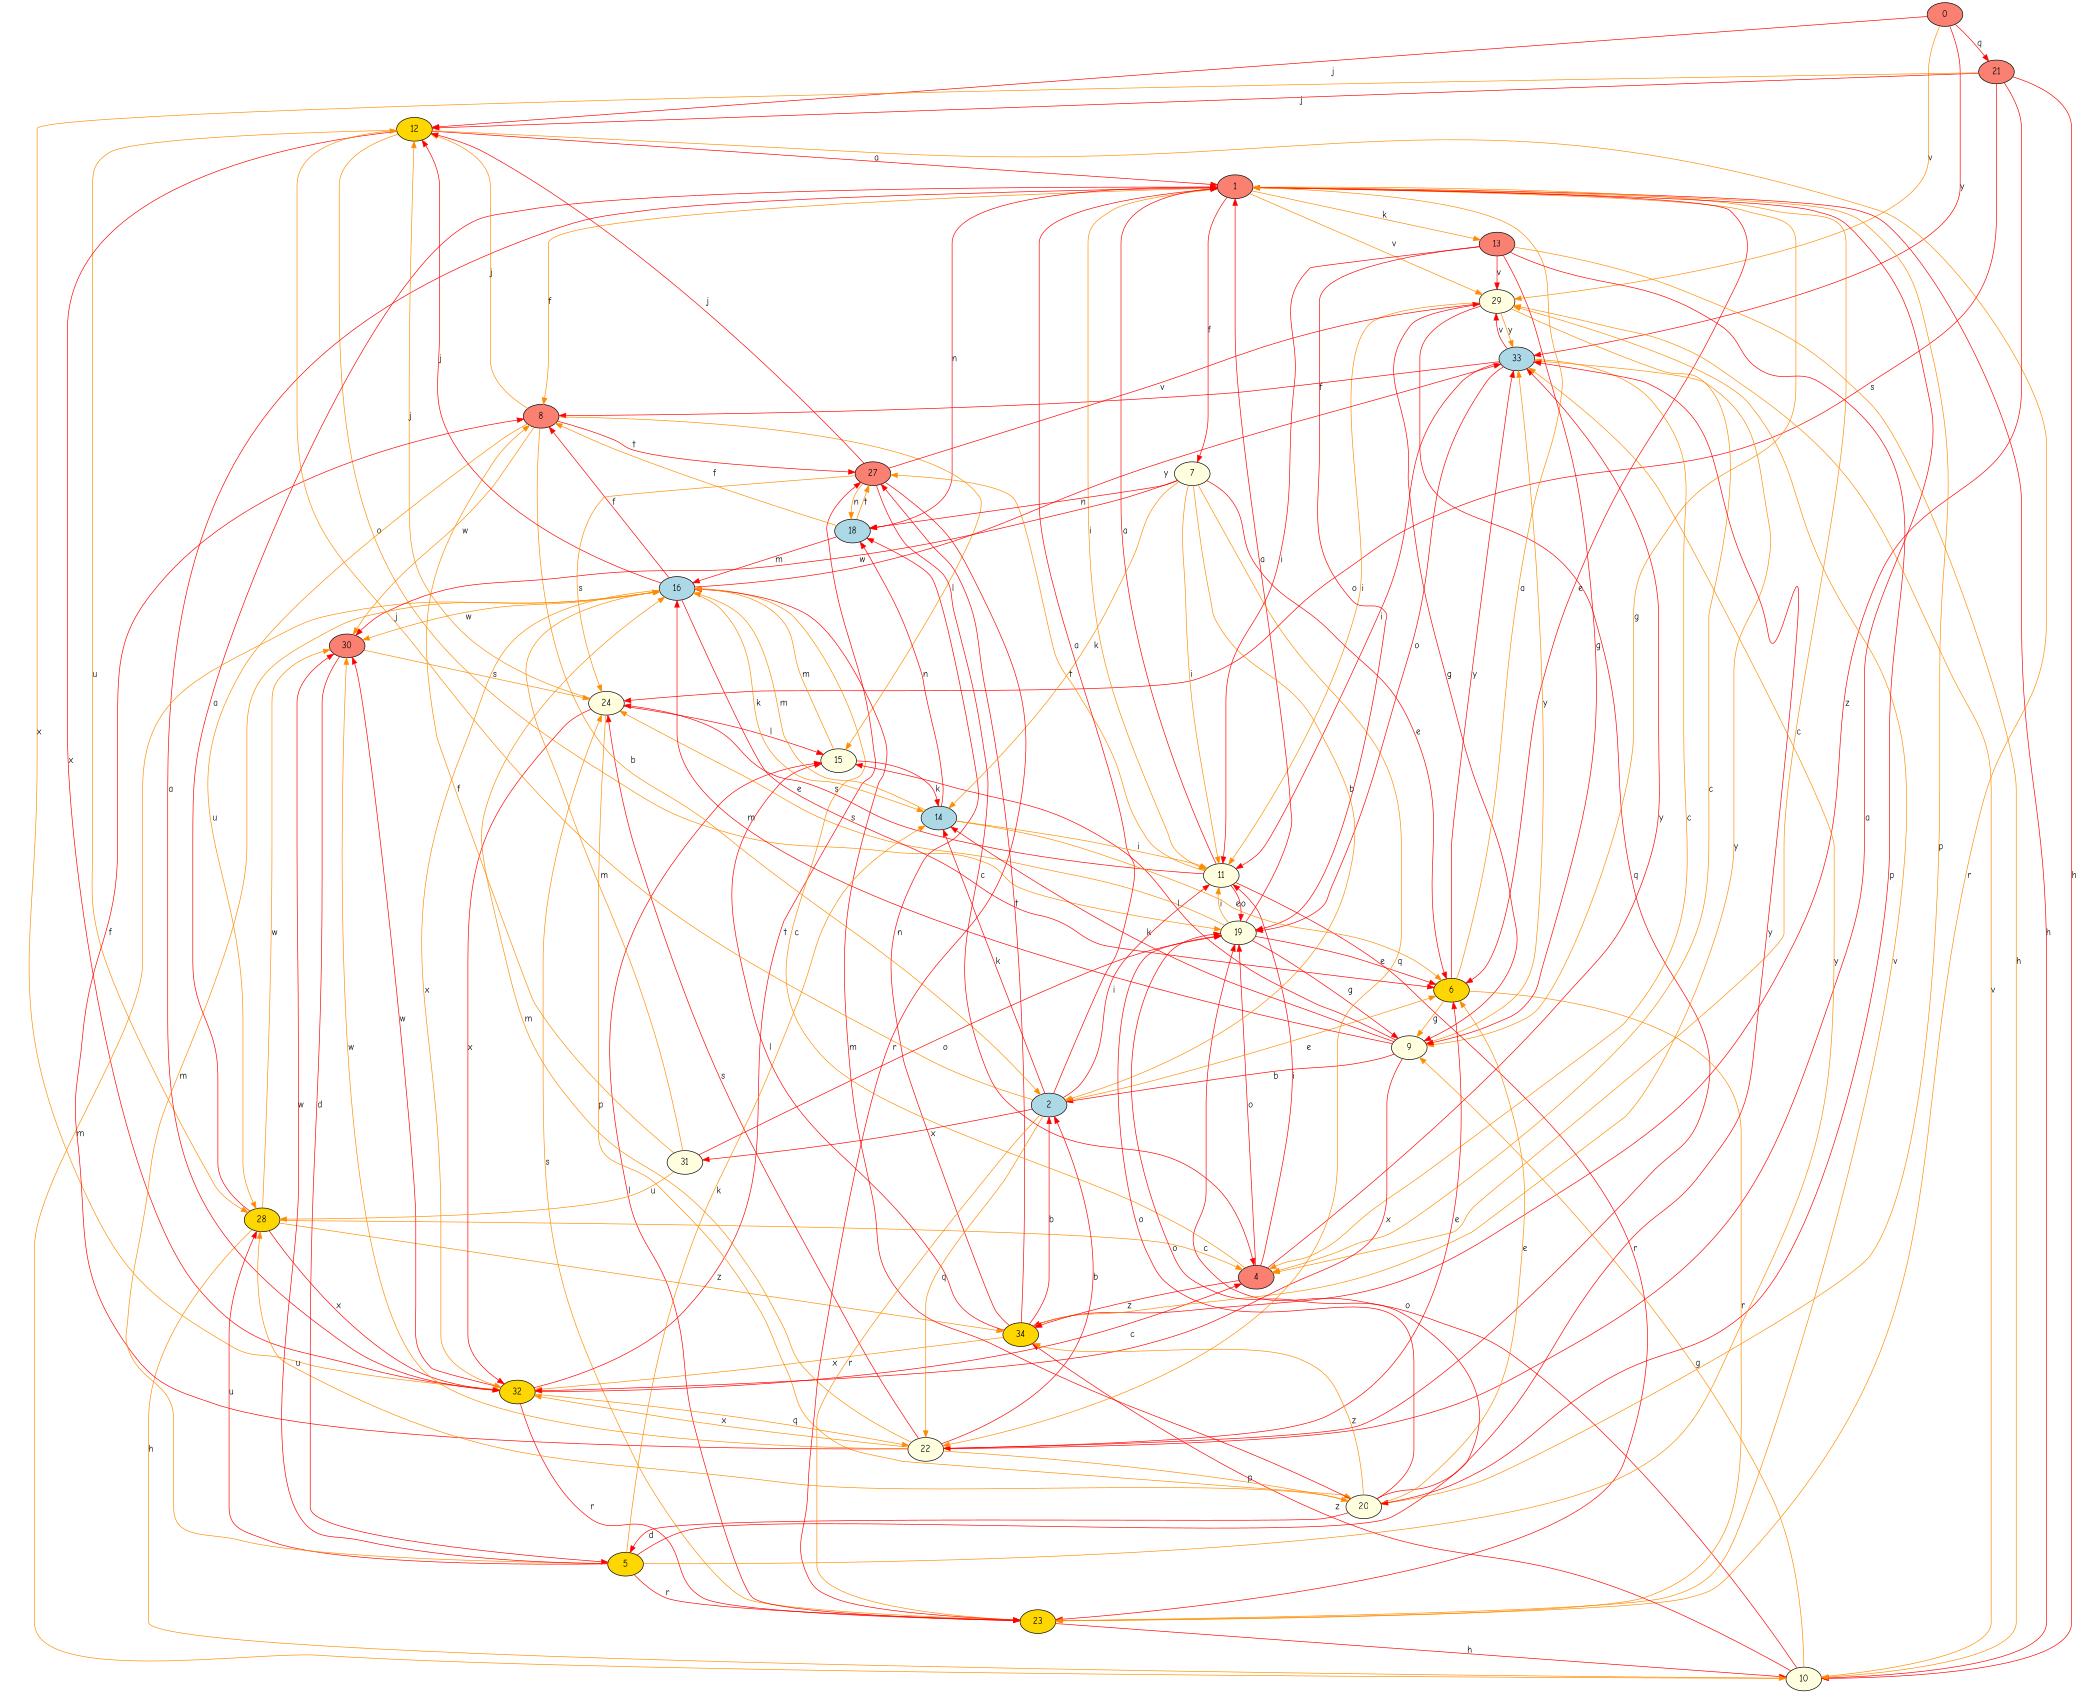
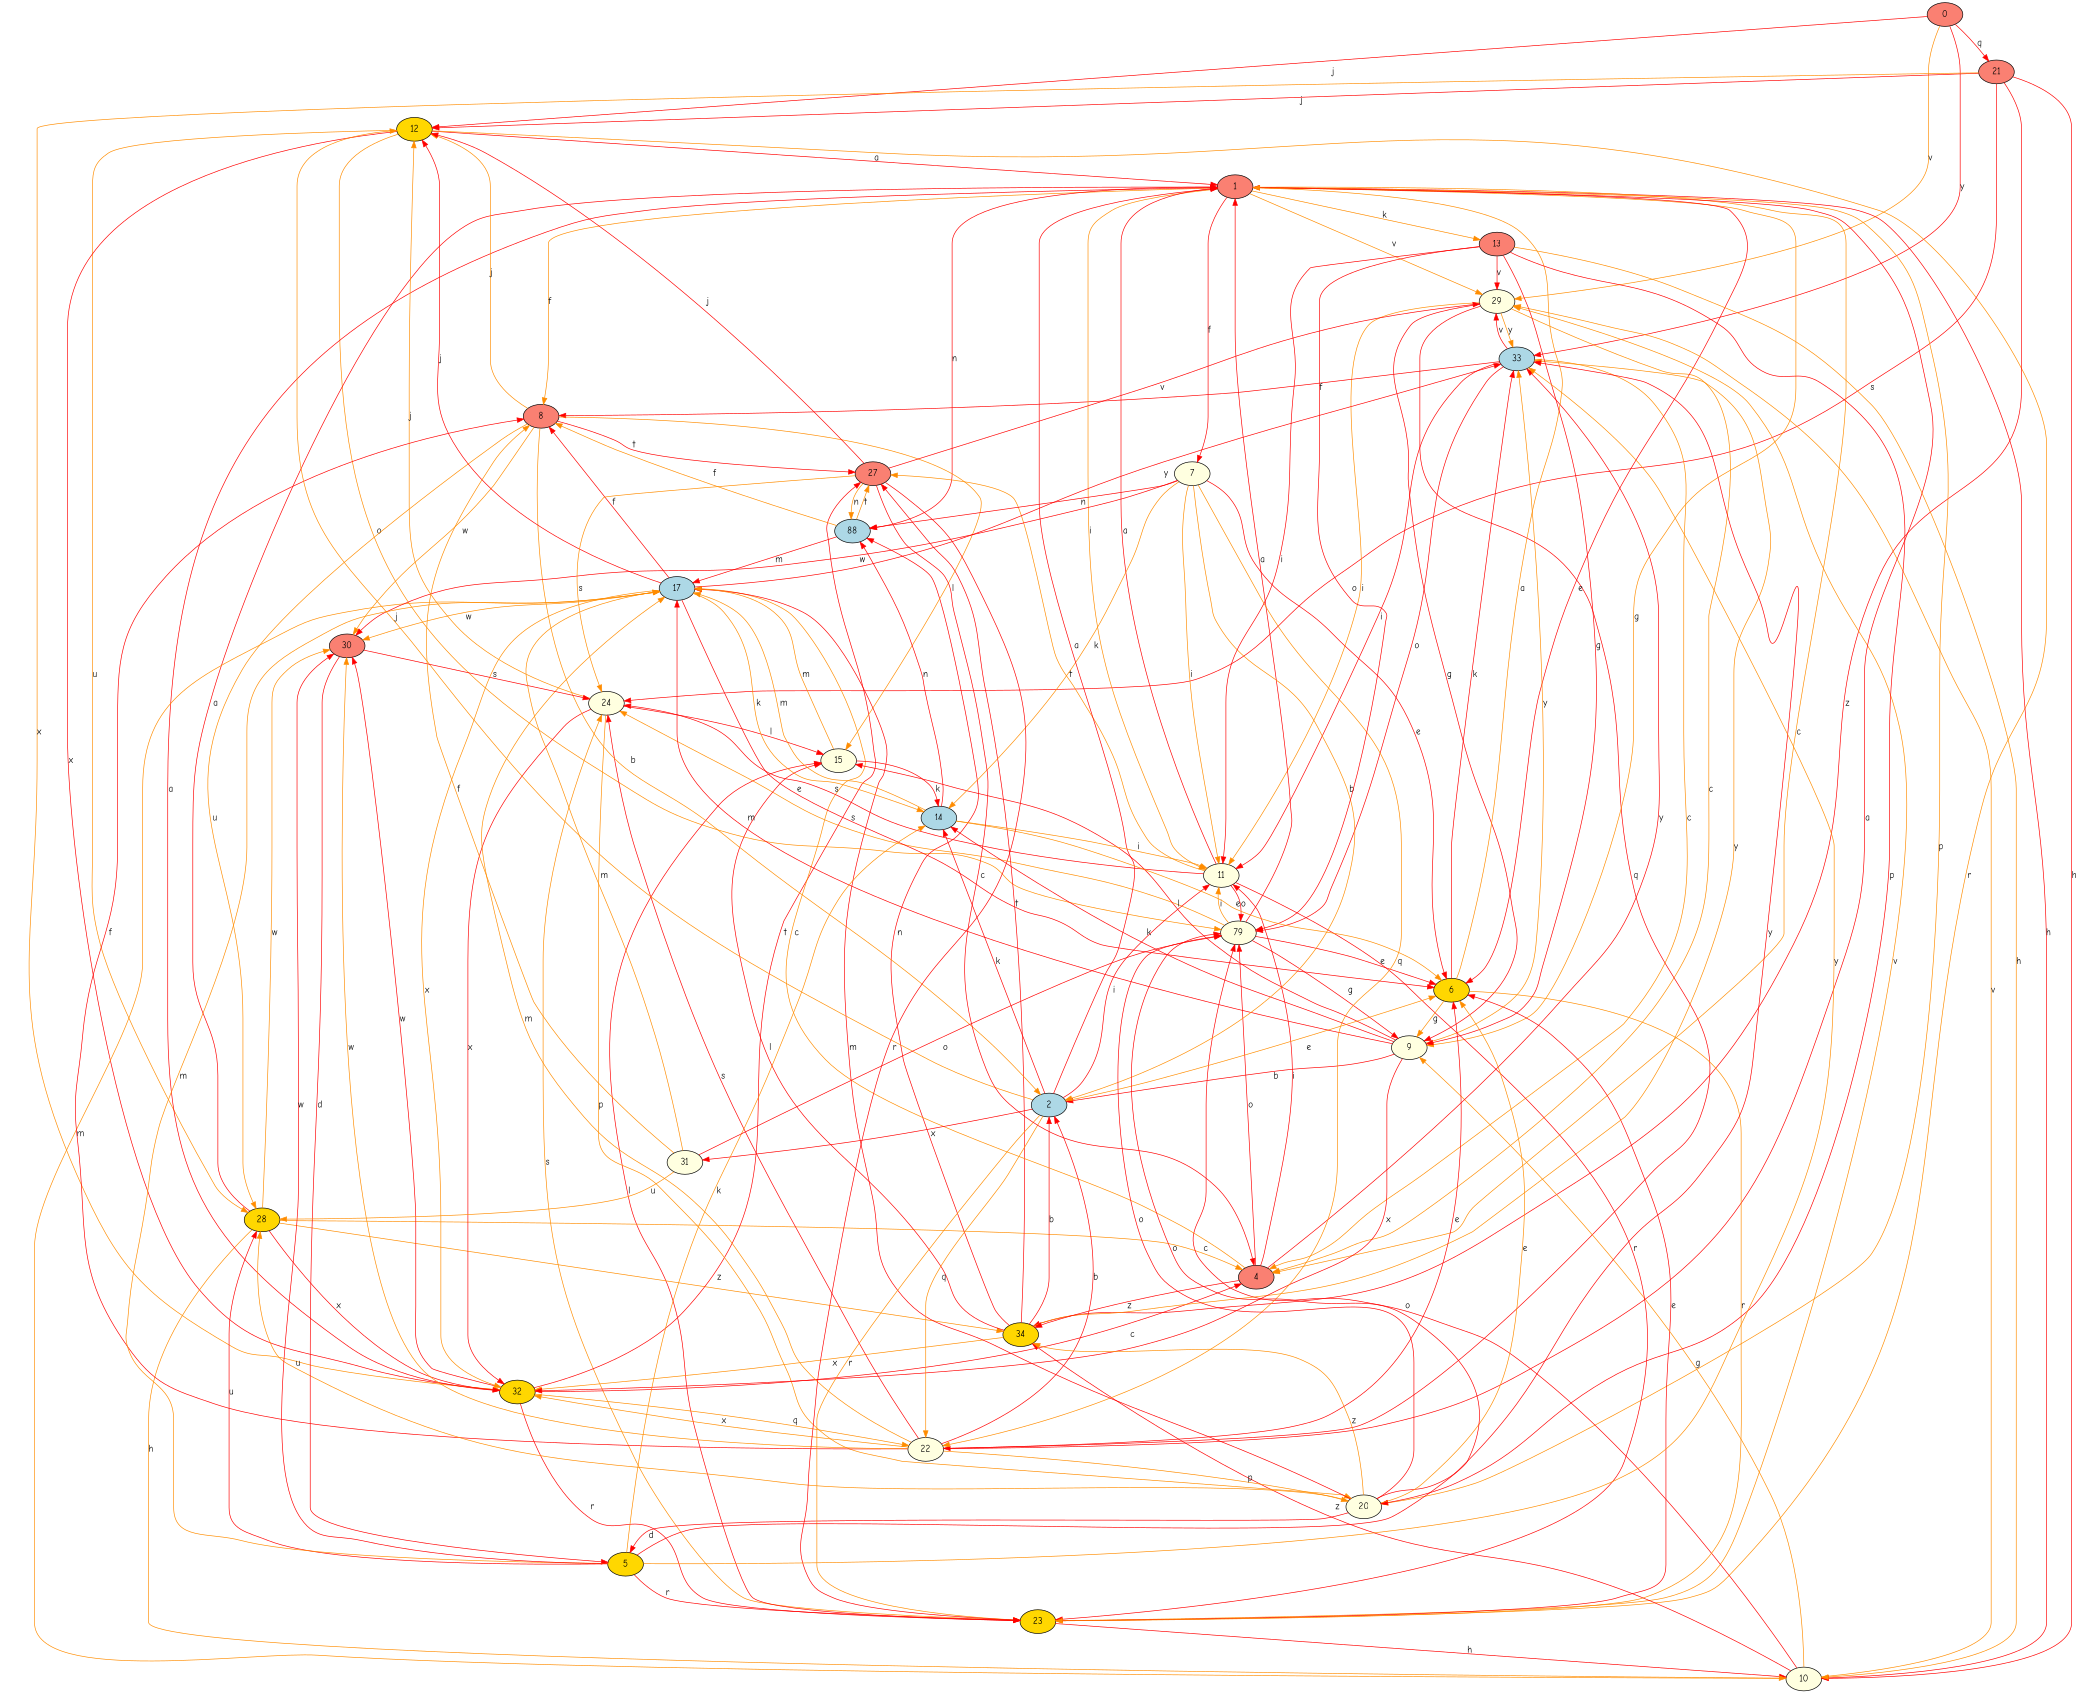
(852, 531) -> (852, 531)
(677, 588) -> (677, 588)
(479, 675) -> (479, 675)
(1475, 675) -> (1475, 675)
(1238, 933) -> (1238, 933)
none -> (1666, 1553)
